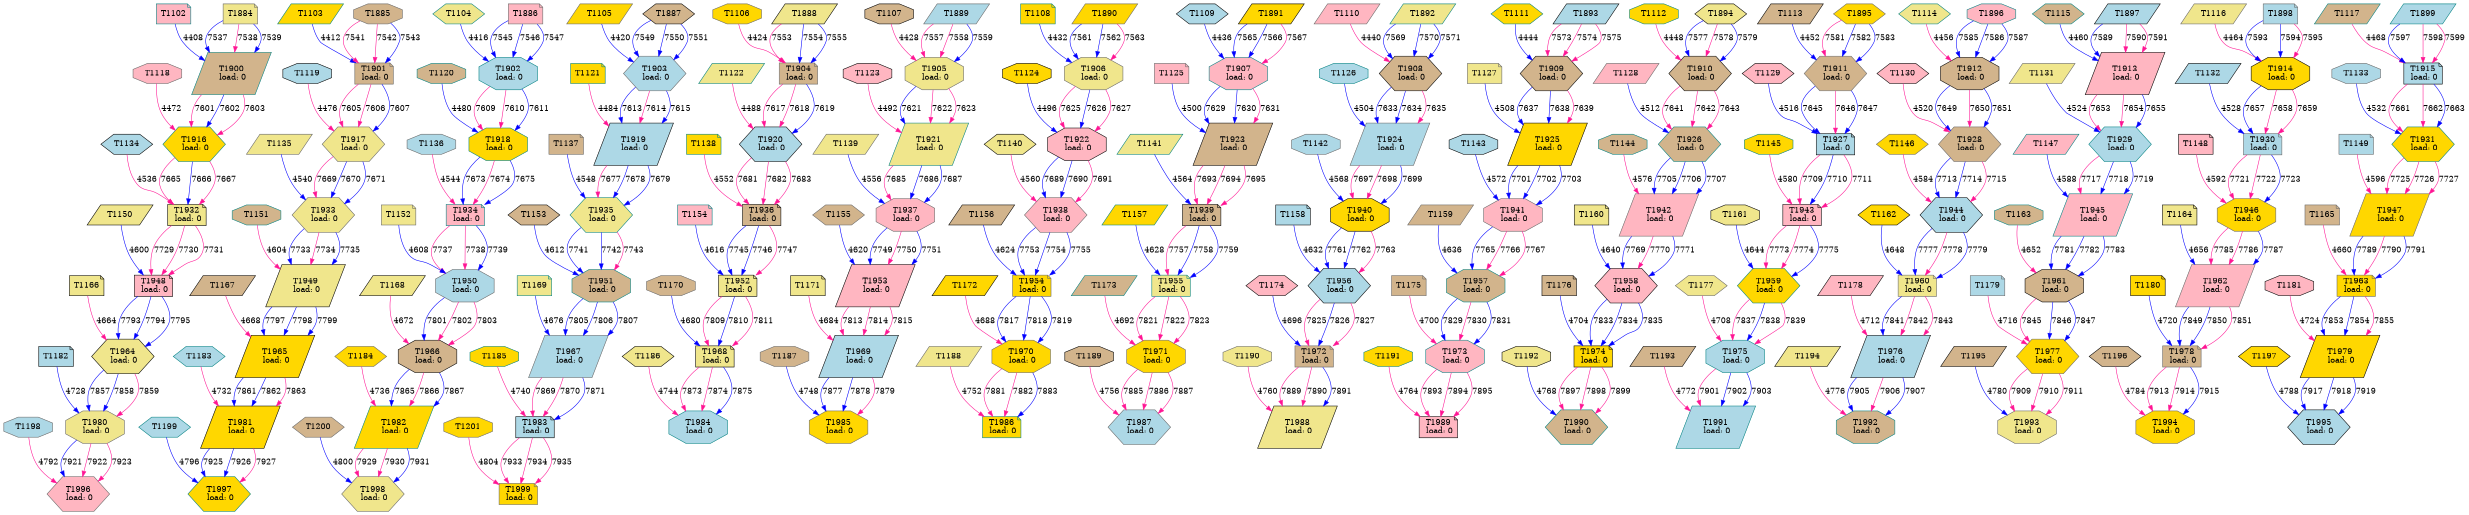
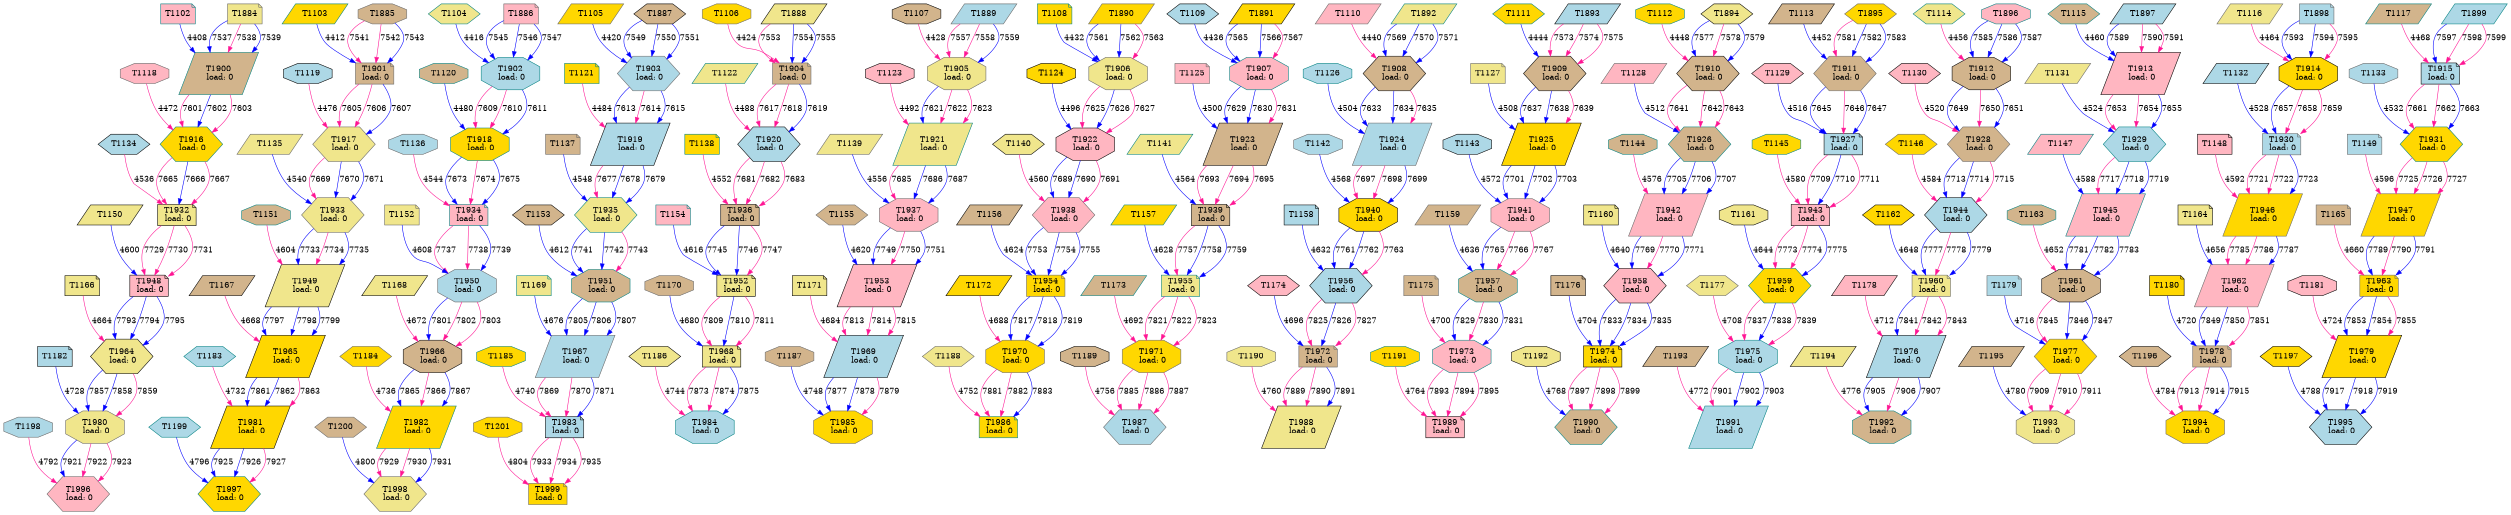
(2246, 215) -> (2263, 215)
(1997, 325) -> (2014, 325)
(949, 356) -> (948, 356)
